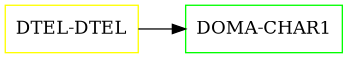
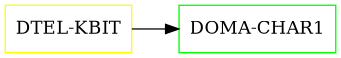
(72, 29) -> (68, 29)
